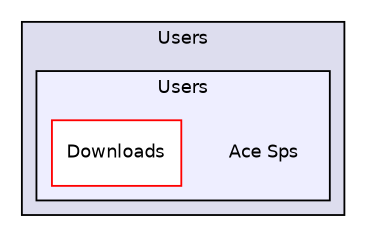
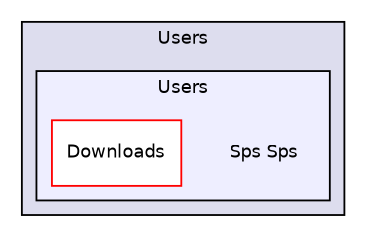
(264, 153) -> (264, 153)
